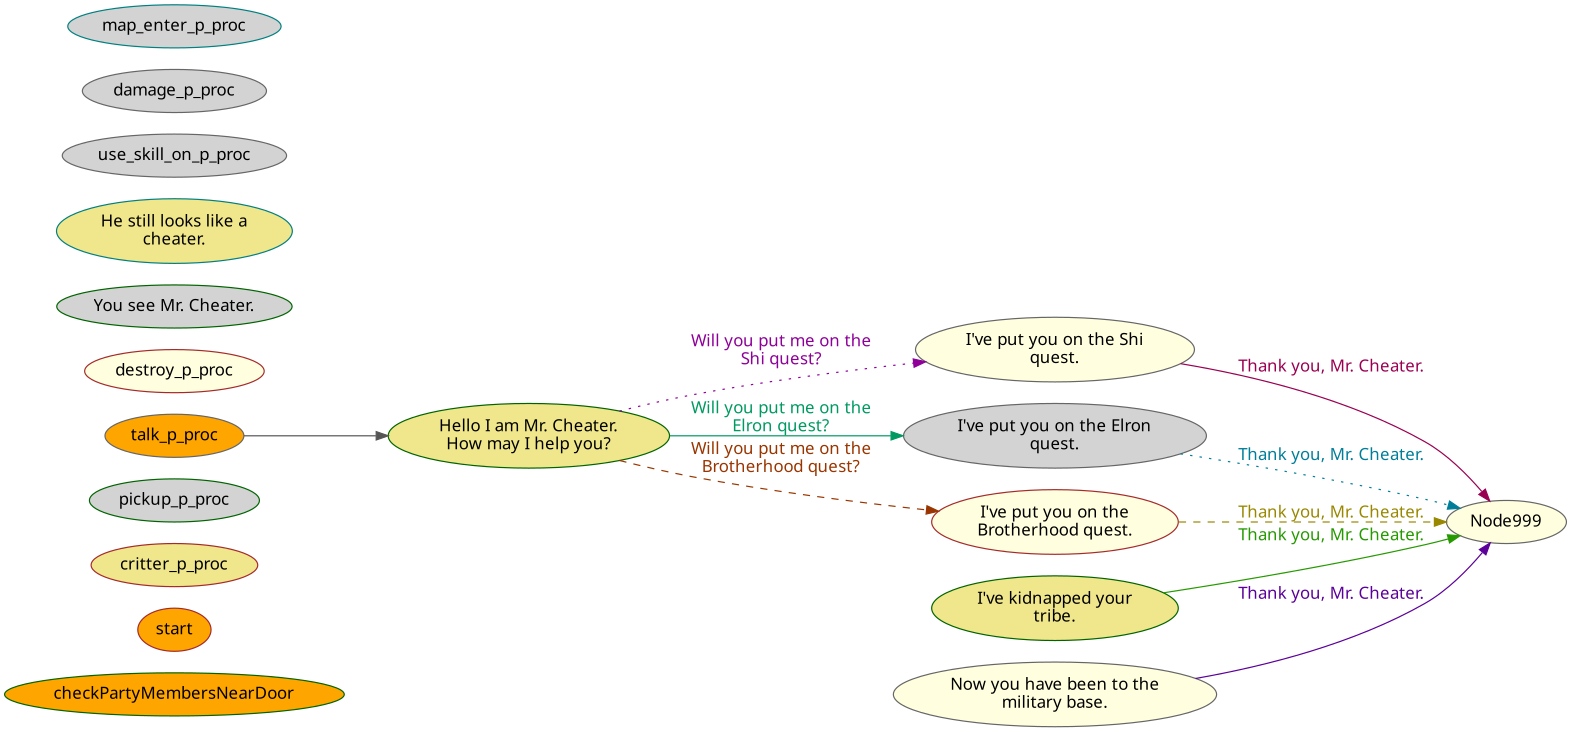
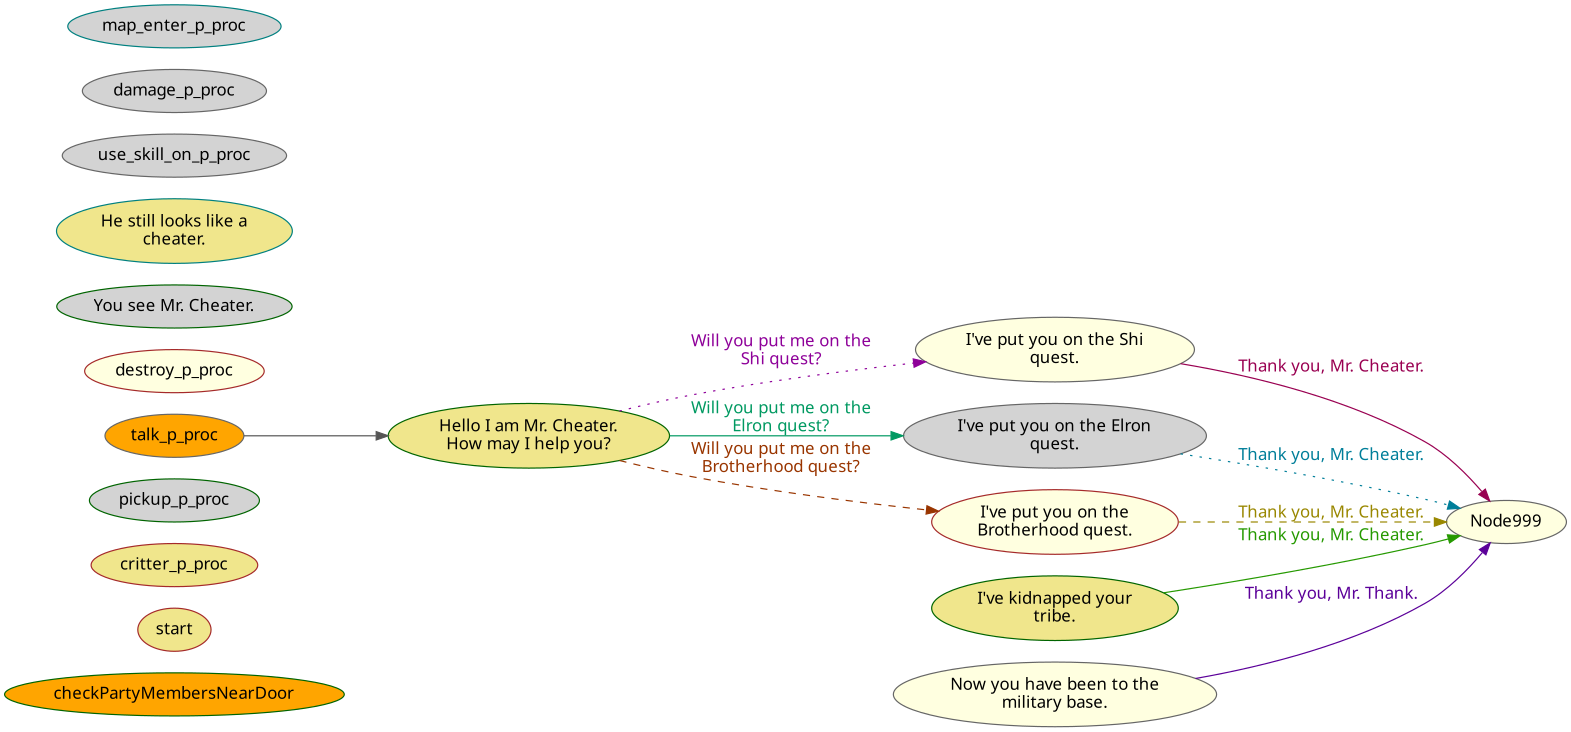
(1332, 594) -> (1332, 594)
(174, 630) -> (174, 630)
